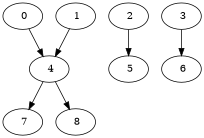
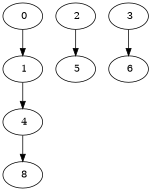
(34, 39) -> (23, 39)
(23, 122) -> none
